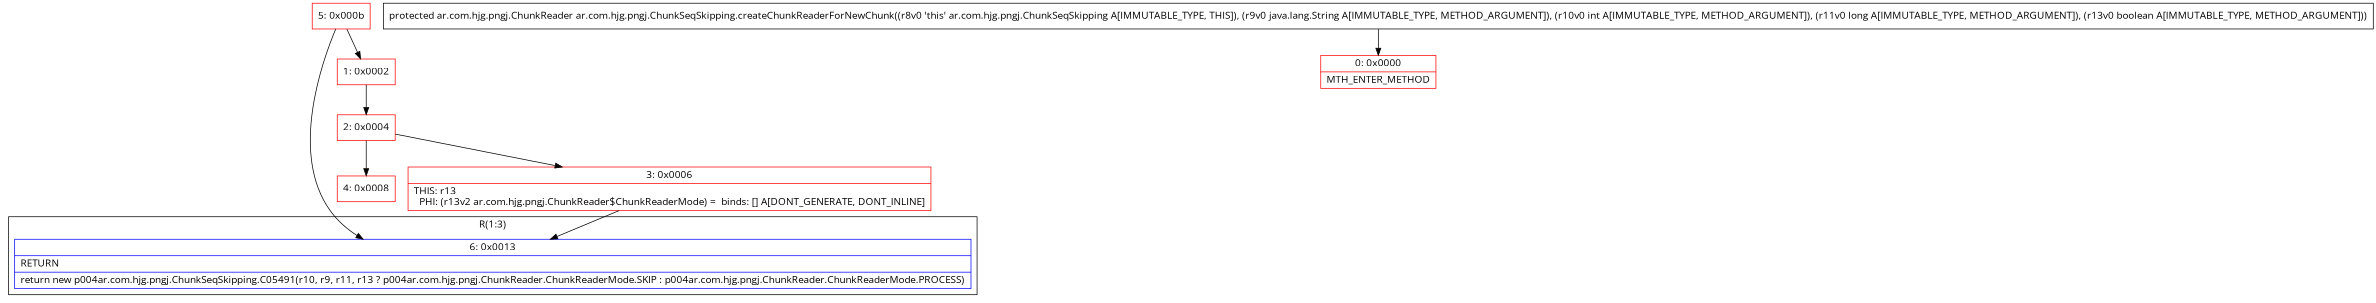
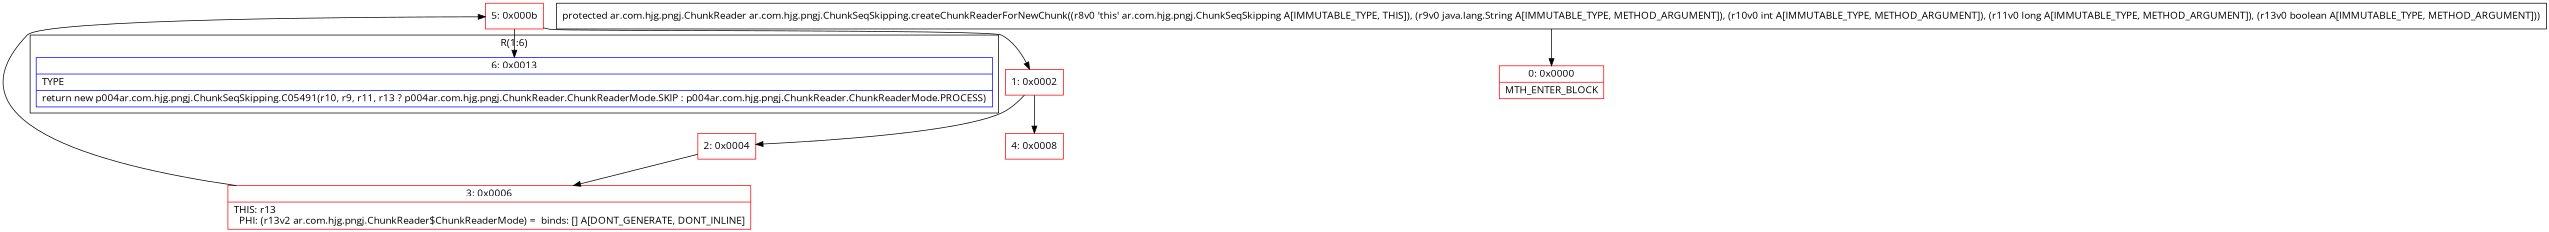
(1378, 80) -> (1552, 90)
(366, 155) -> (1034, 111)
(588, 224) -> (91, 25)
(493, 225) -> (514, 43)
(40, 264) -> (53, 82)
